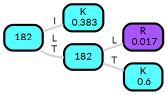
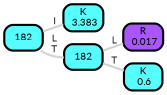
(83, 18) -> (83, 18)
